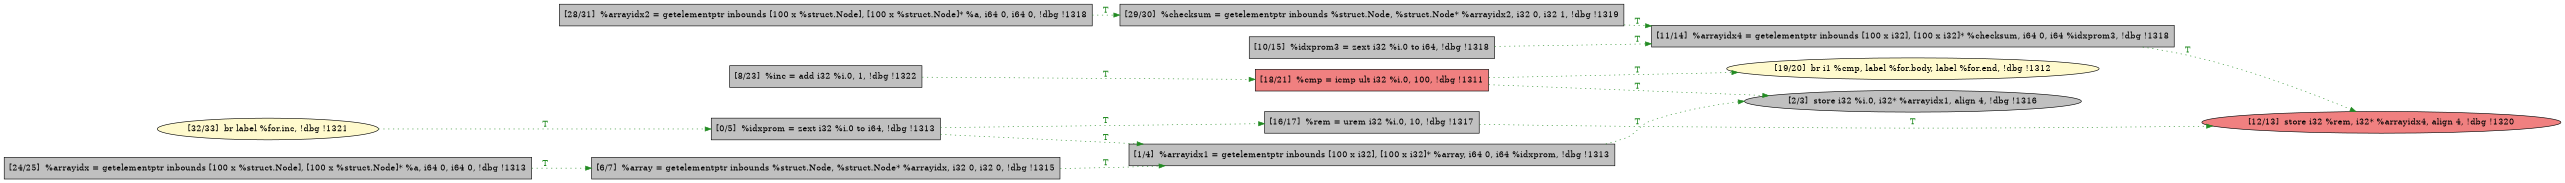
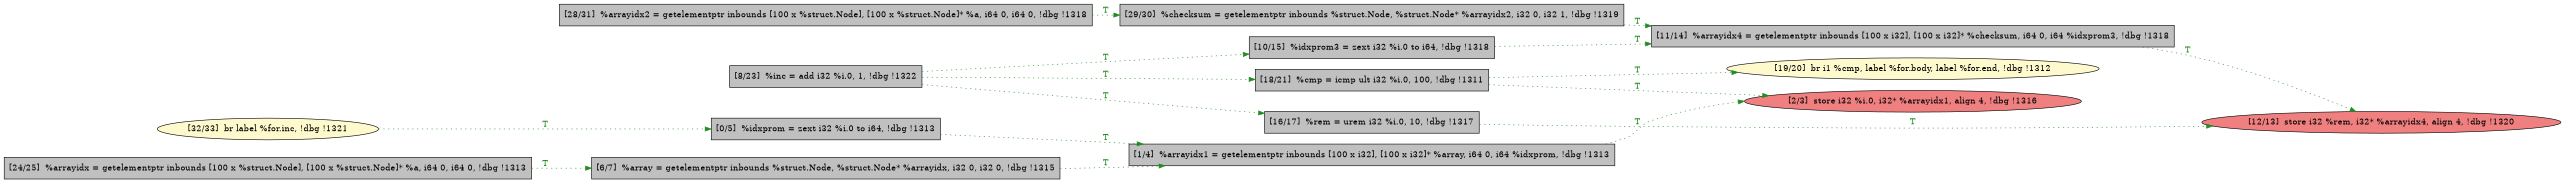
none -> (1083, 63)
(1372, 80) -> (1372, 80)
(1913, 101) -> (1913, 101)
(1099, 126) -> (1090, 99)
